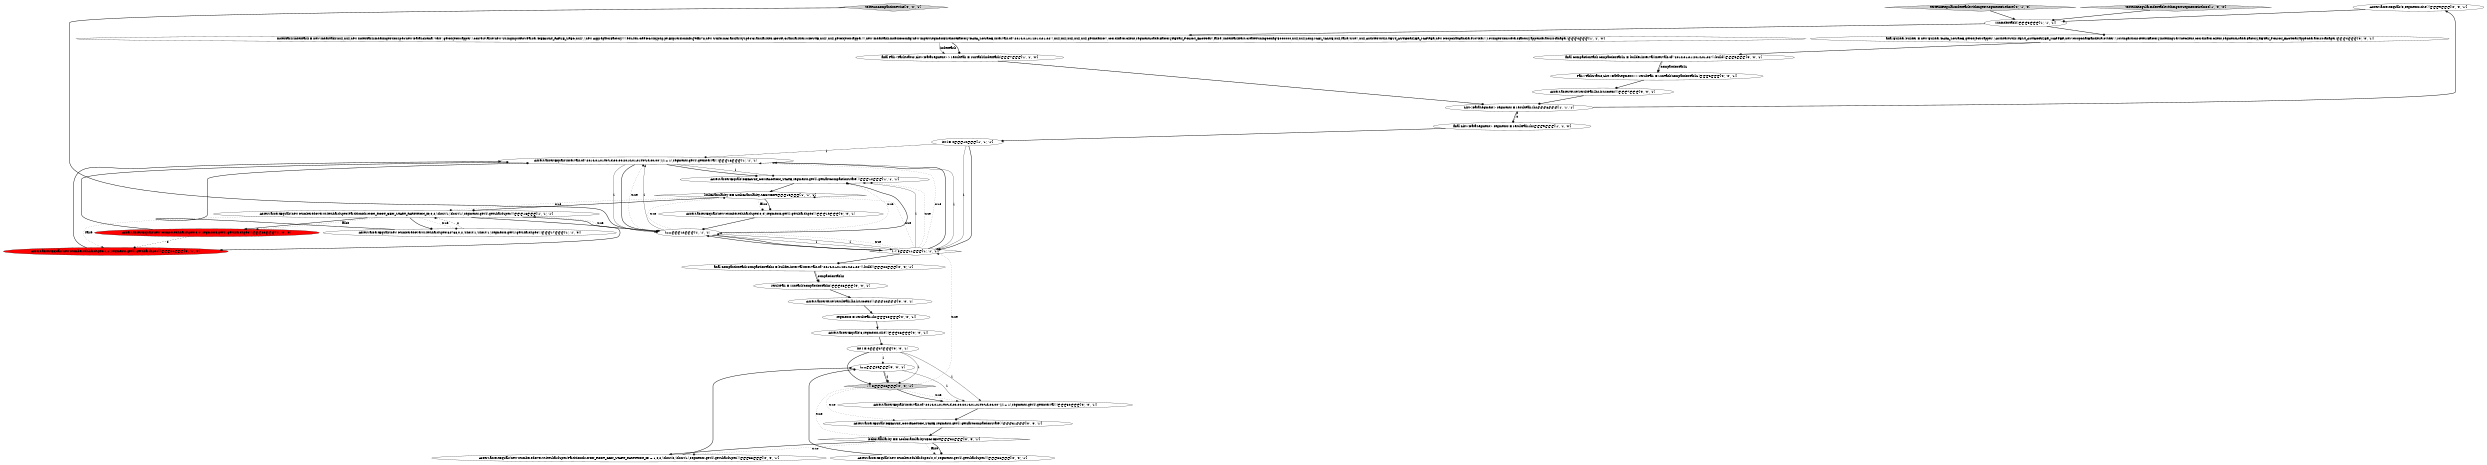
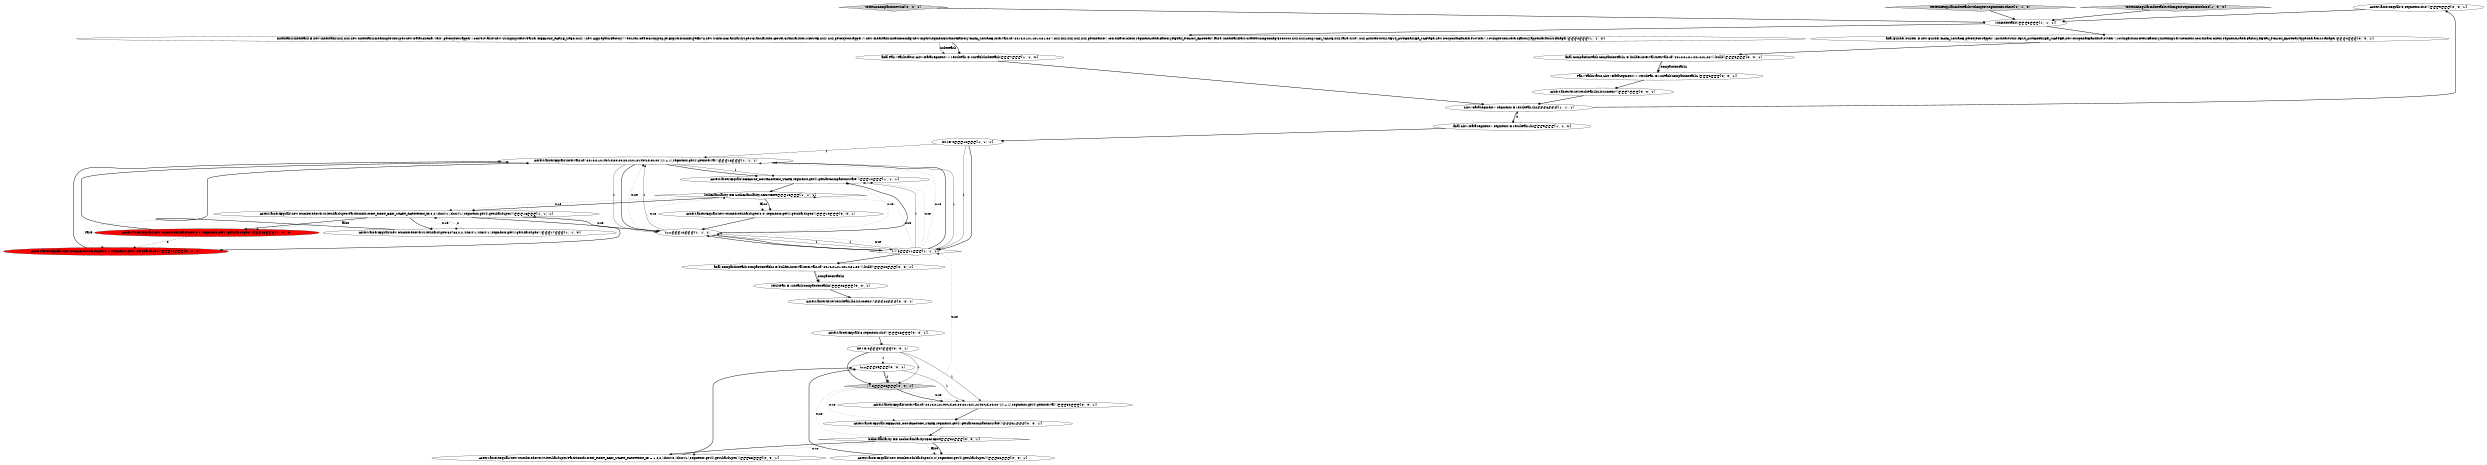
(87, 21) -> (1460, 15)
(876, 317) -> none
